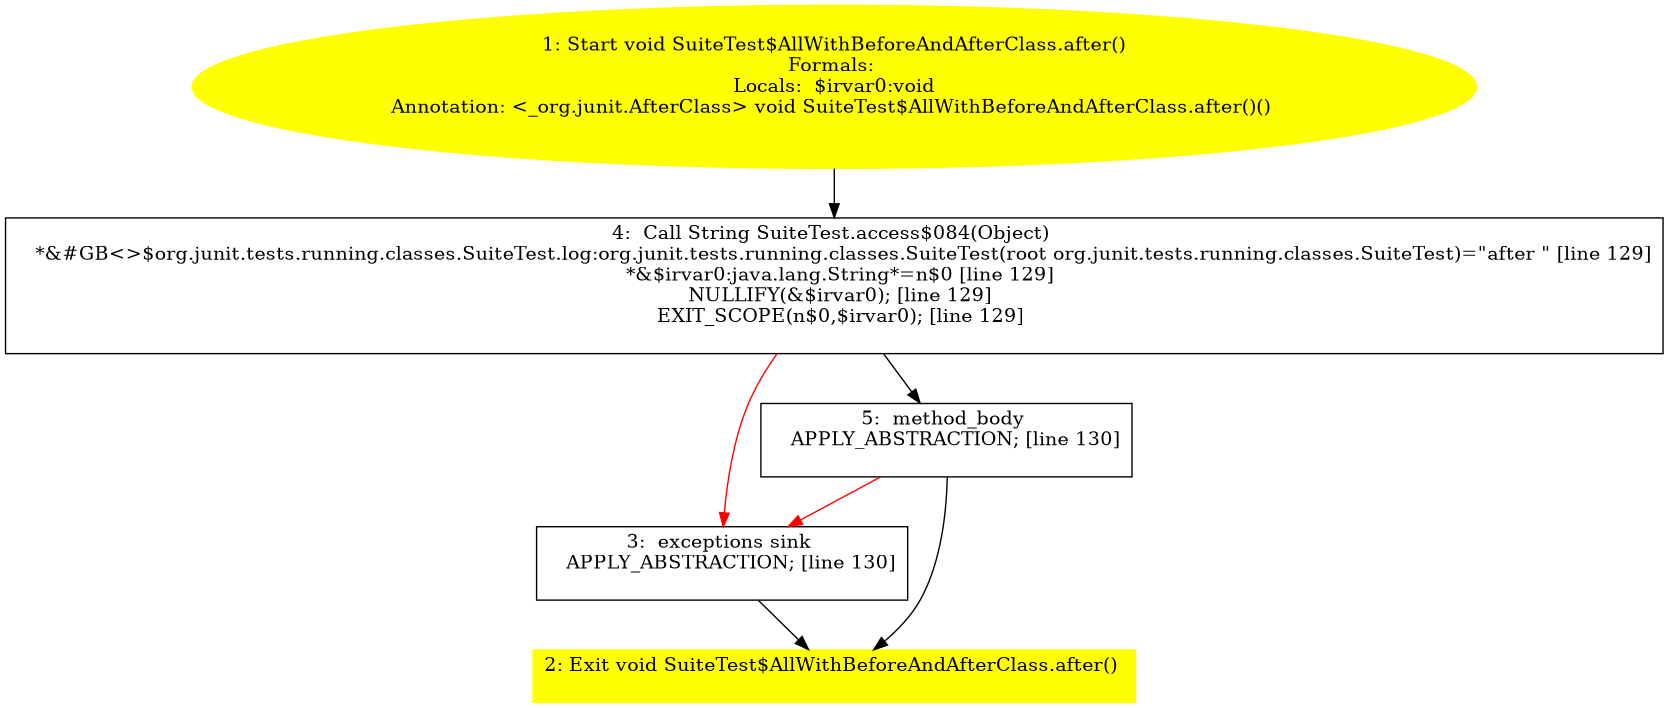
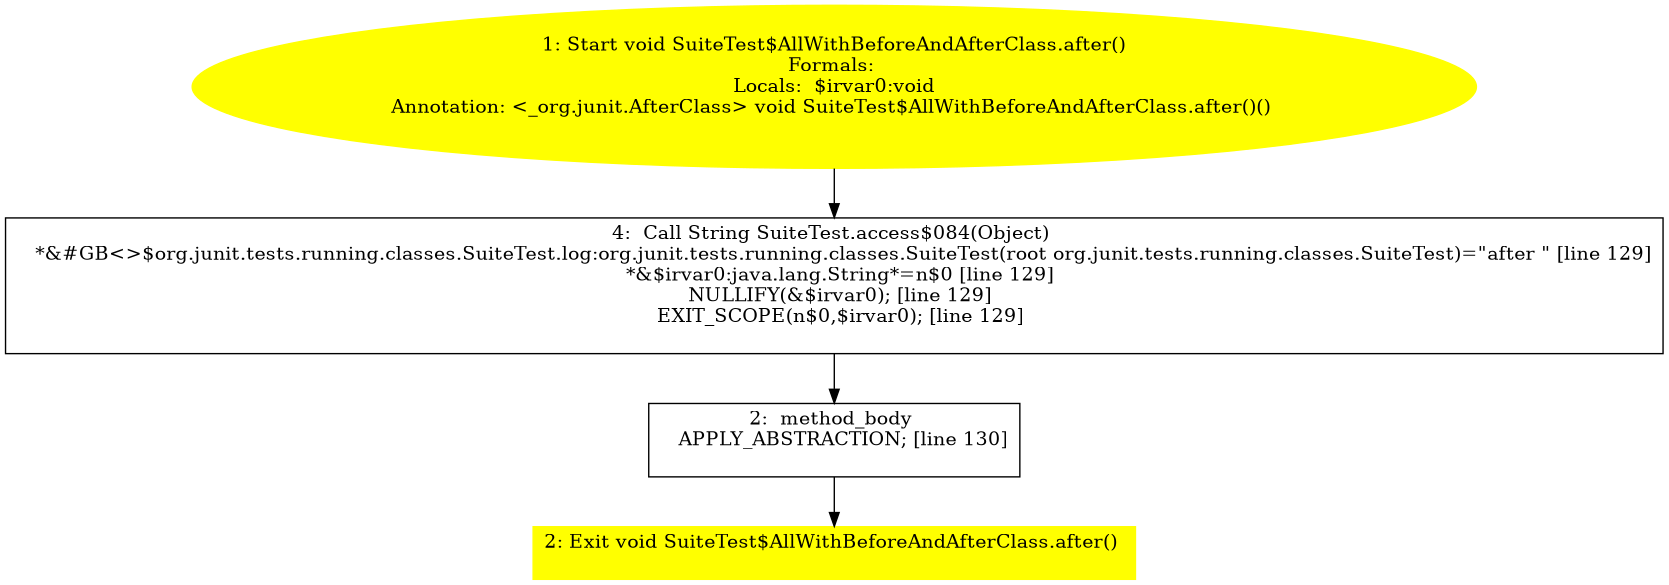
(946, 440) -> (834, 440)
(722, 563) -> none
